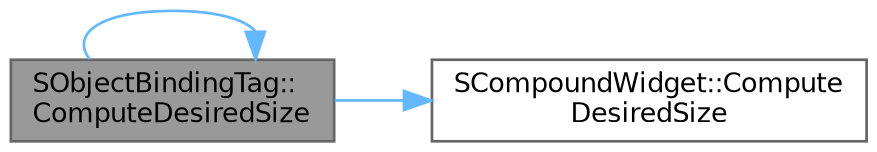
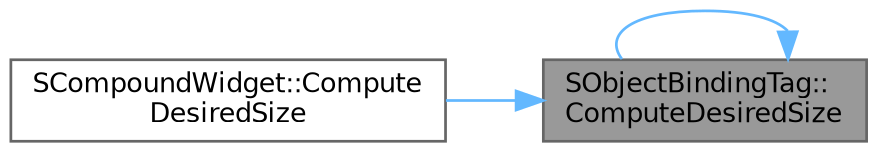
(369, 101) -> (481, 101)
